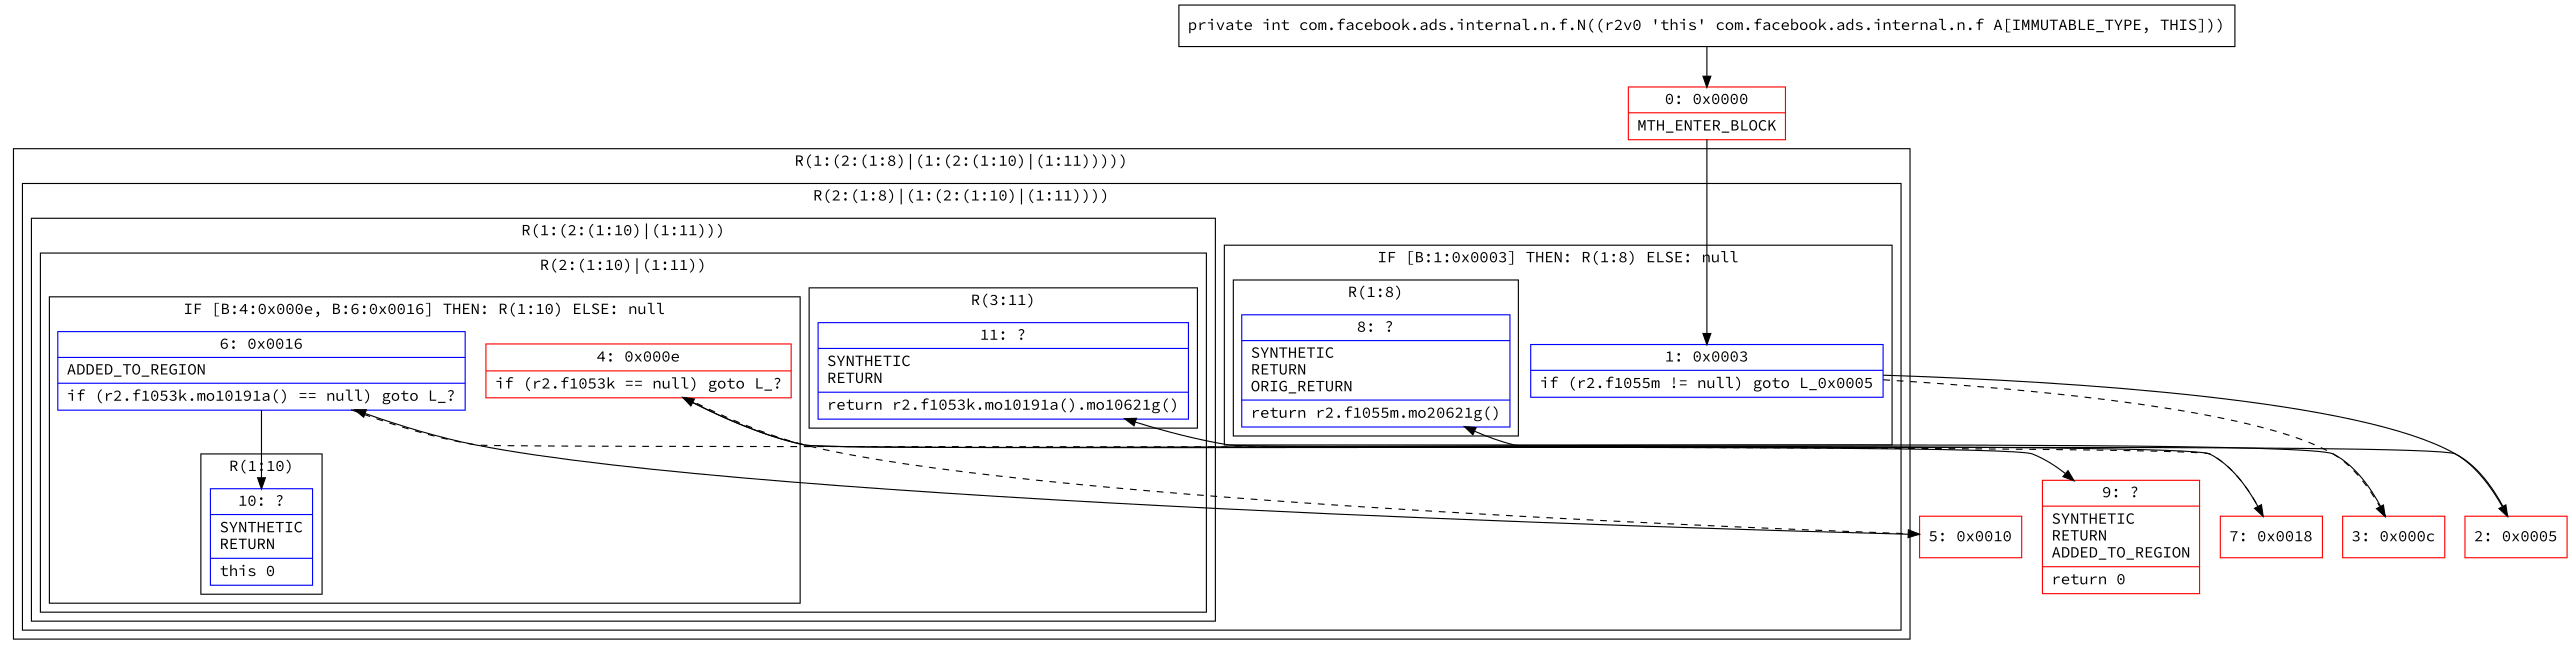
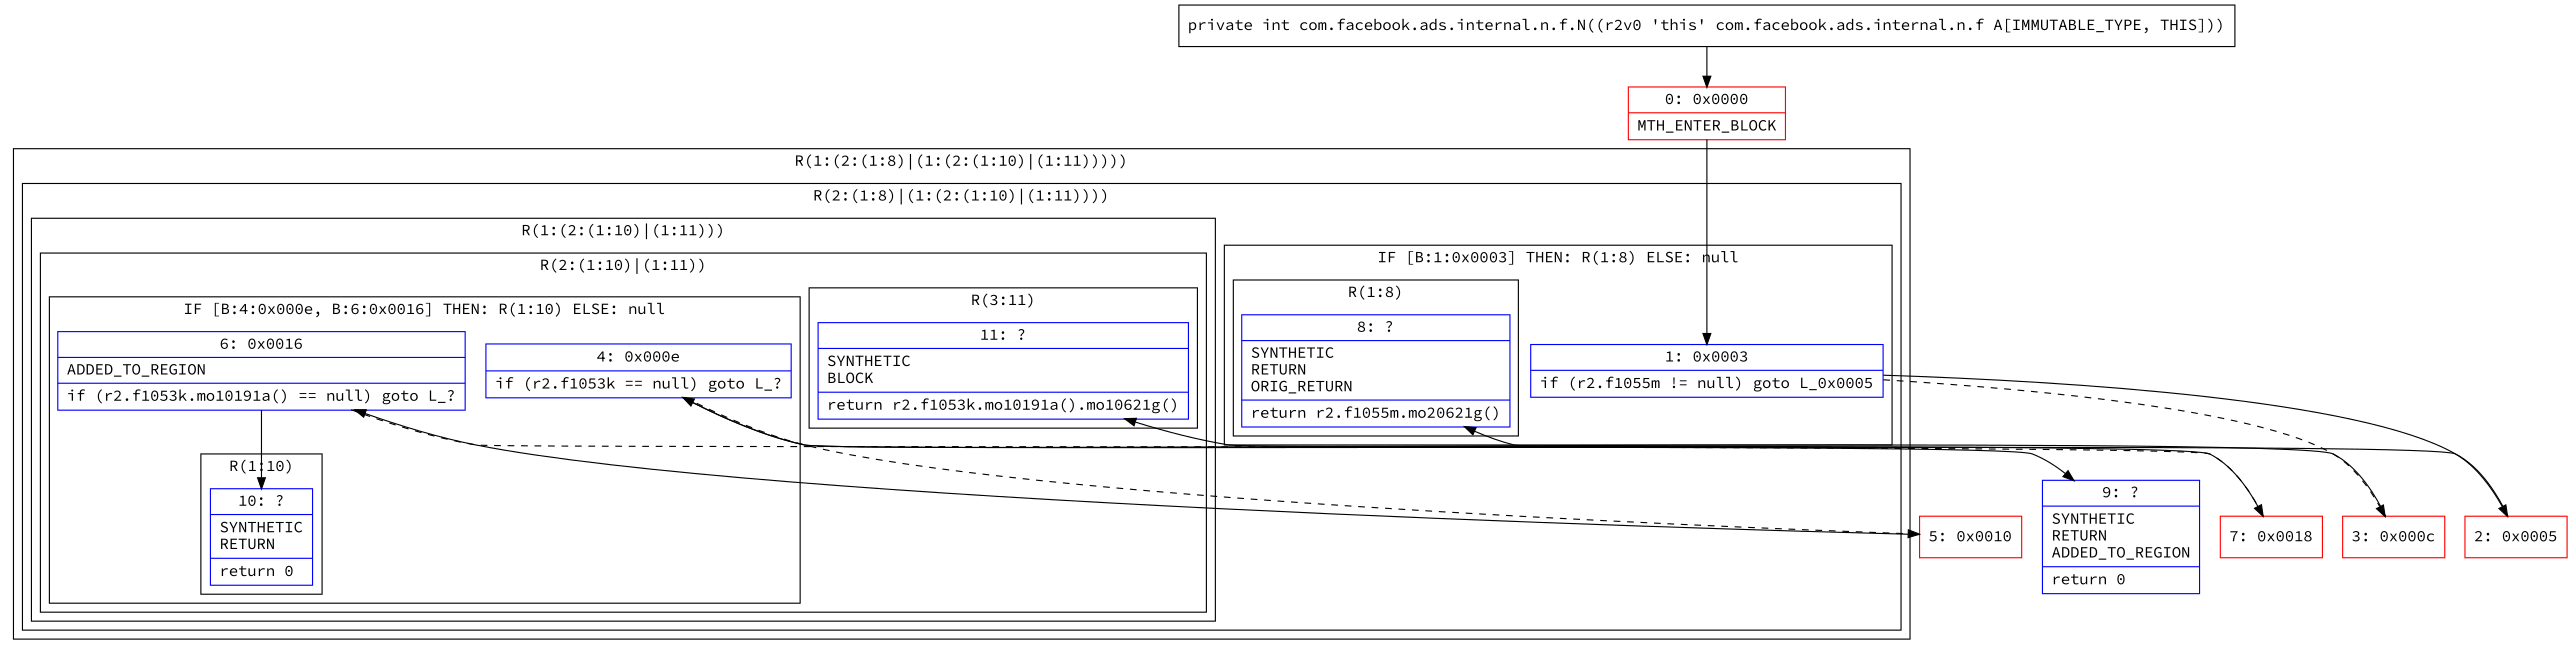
(639, 371) -> (639, 371)
(855, 378) -> (851, 378)
(2121, 537) -> (2121, 537)
(247, 571) -> (257, 571)
